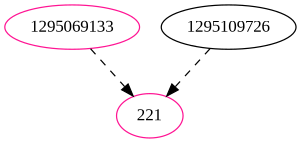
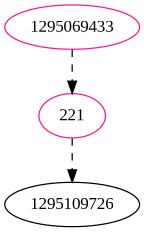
(72, 27) -> (72, 27)
(193, 68) -> (72, 154)
